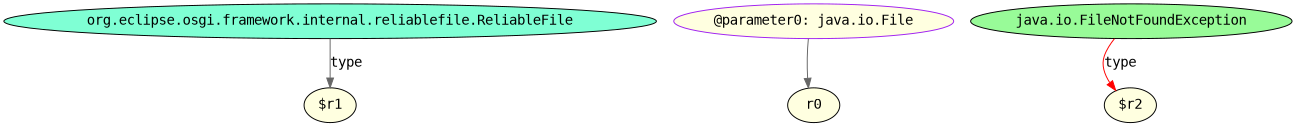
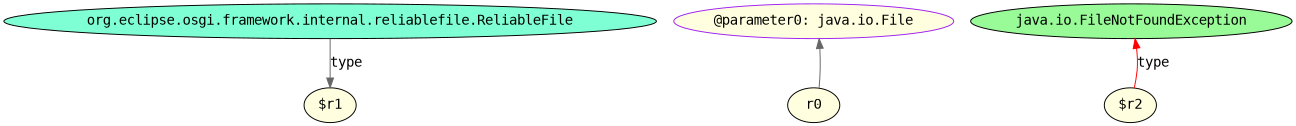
(807, 58) -> (820, 68)
(1103, 60) -> (1137, 68)
